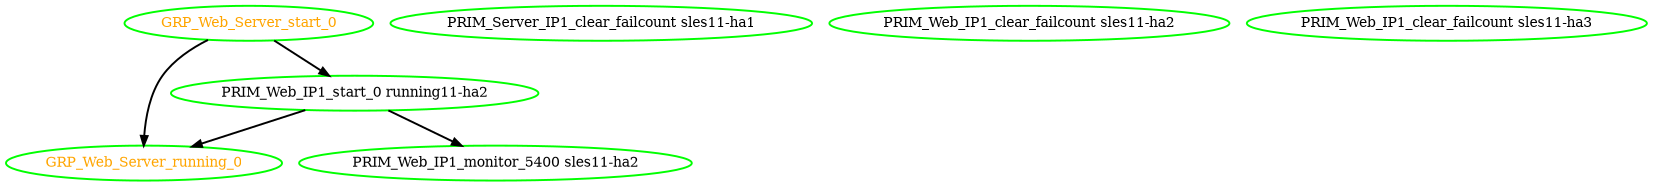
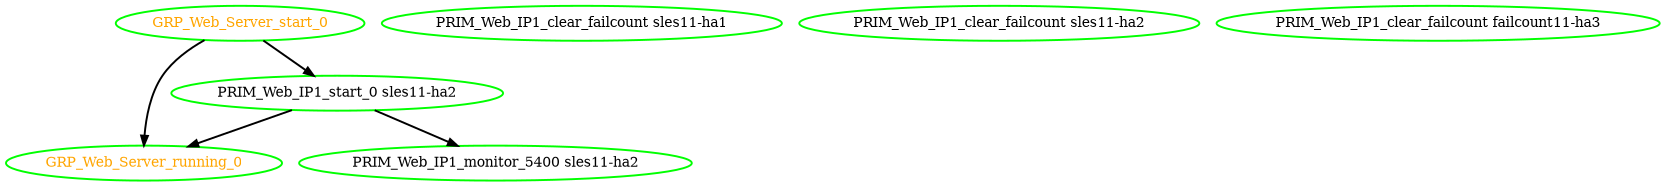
(601, 23) -> (582, 23)
(1447, 23) -> (1438, 23)
(355, 93) -> (337, 93)
